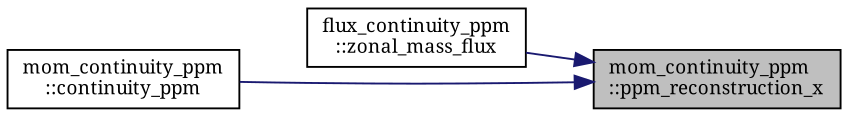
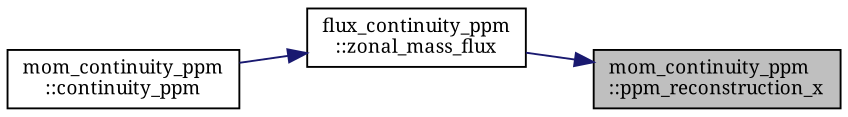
(407, 84) -> (264, 59)
